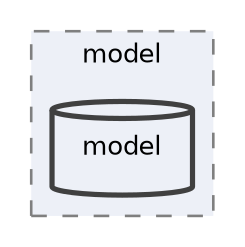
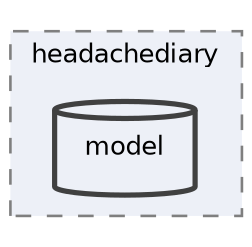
(122, 56) -> (126, 56)
